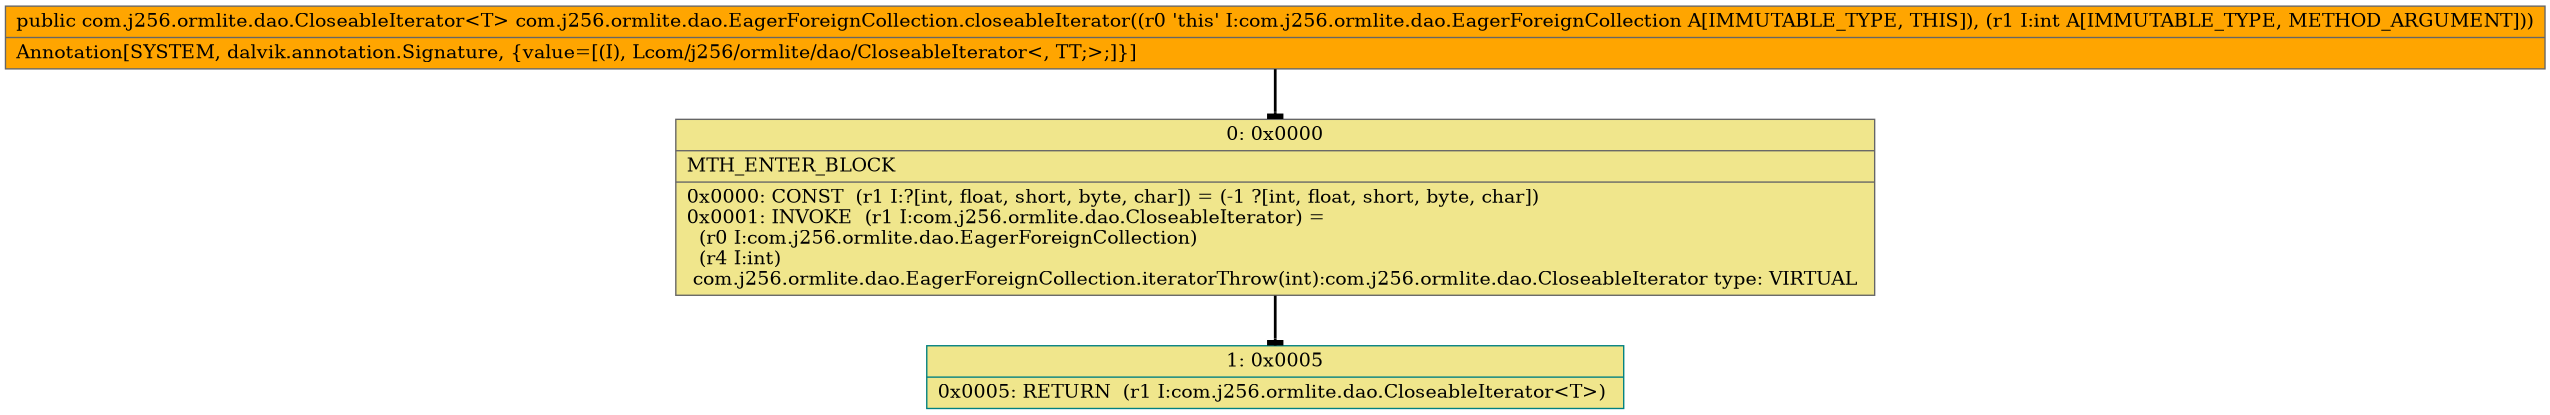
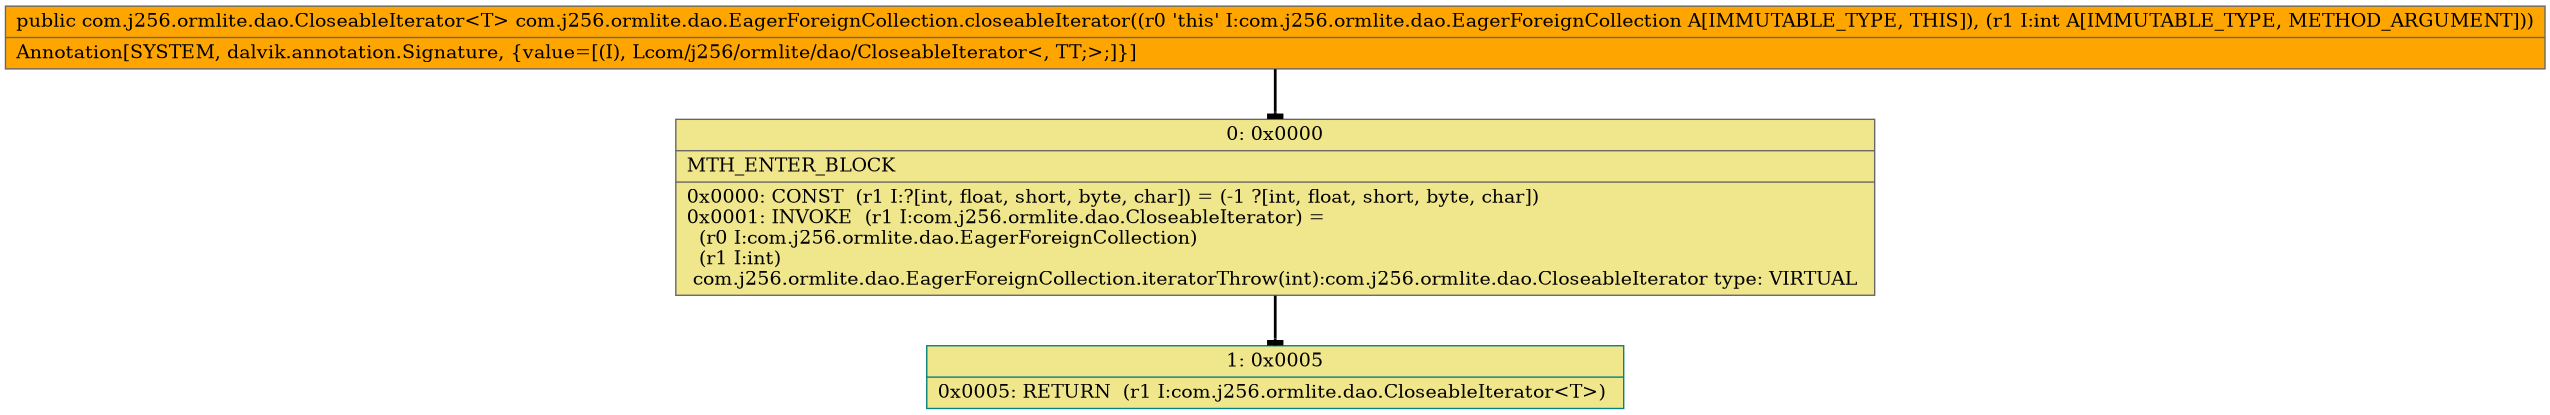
(734, 258) -> (734, 258)
